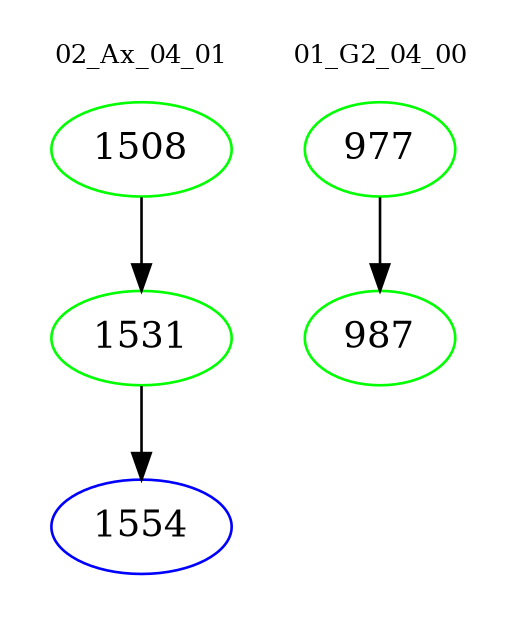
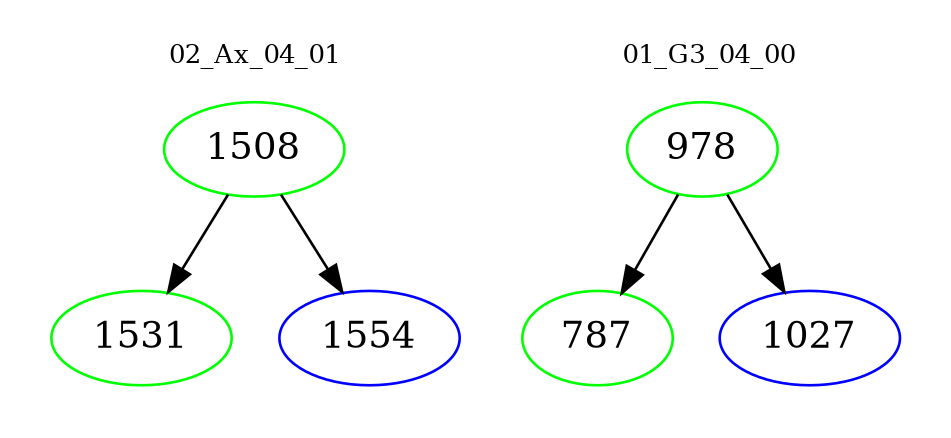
(381, 56) -> (710, 56)
(380, 149) -> (702, 149)
(380, 338) -> (598, 338)
none -> (810, 338)
(142, 420) -> (304, 232)
